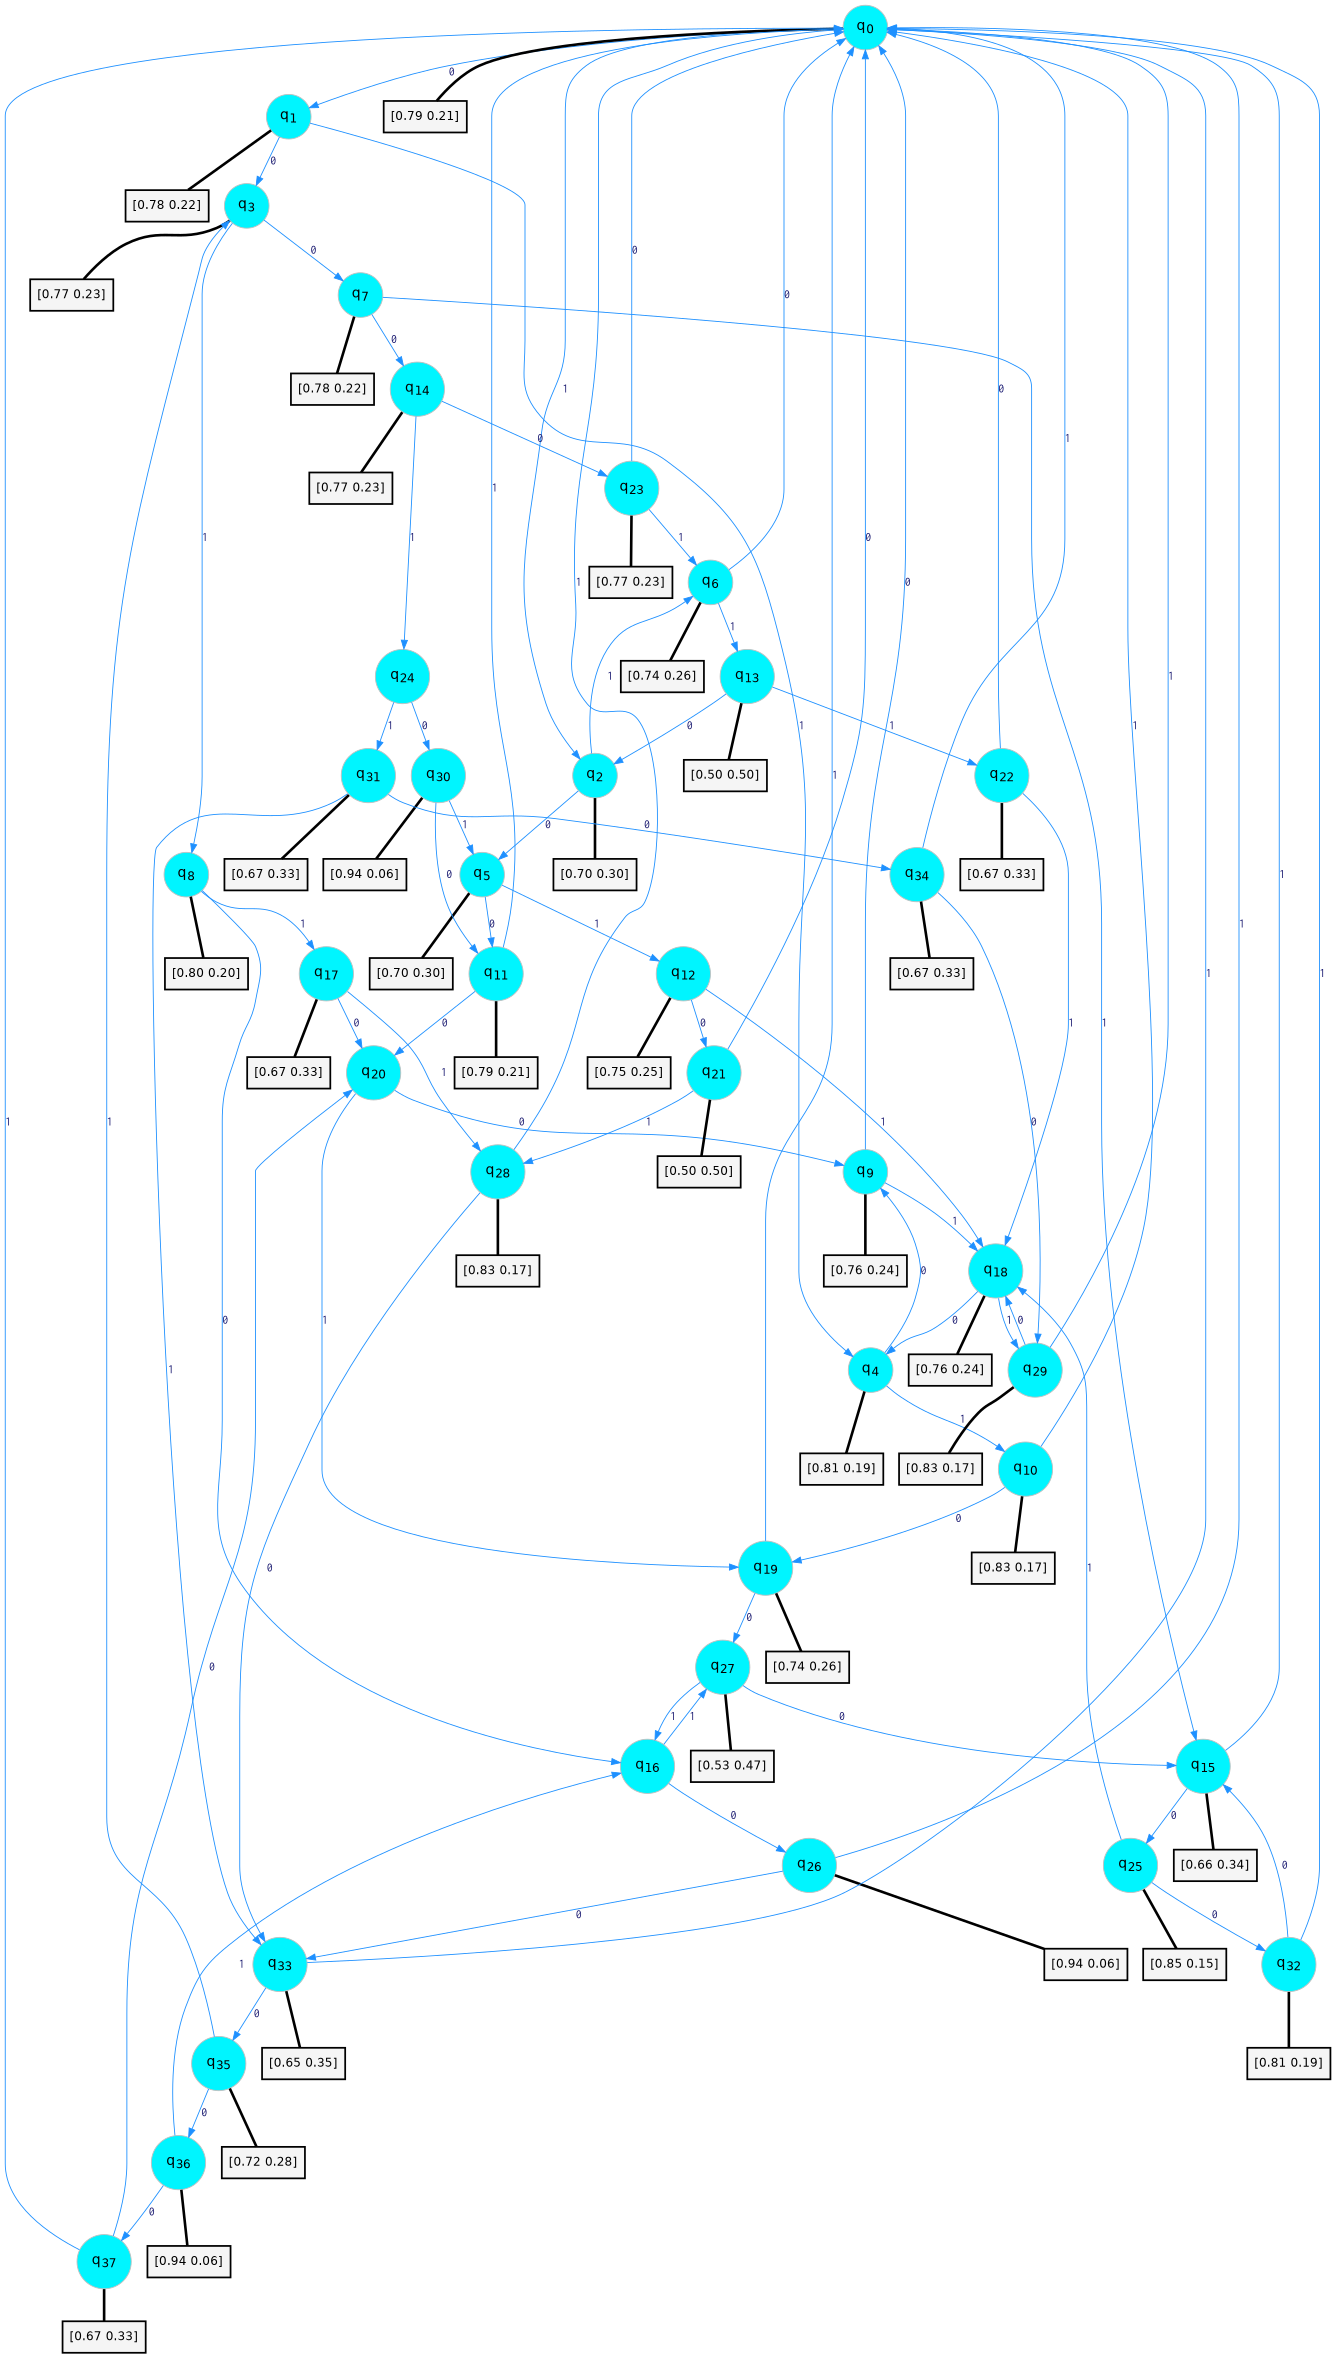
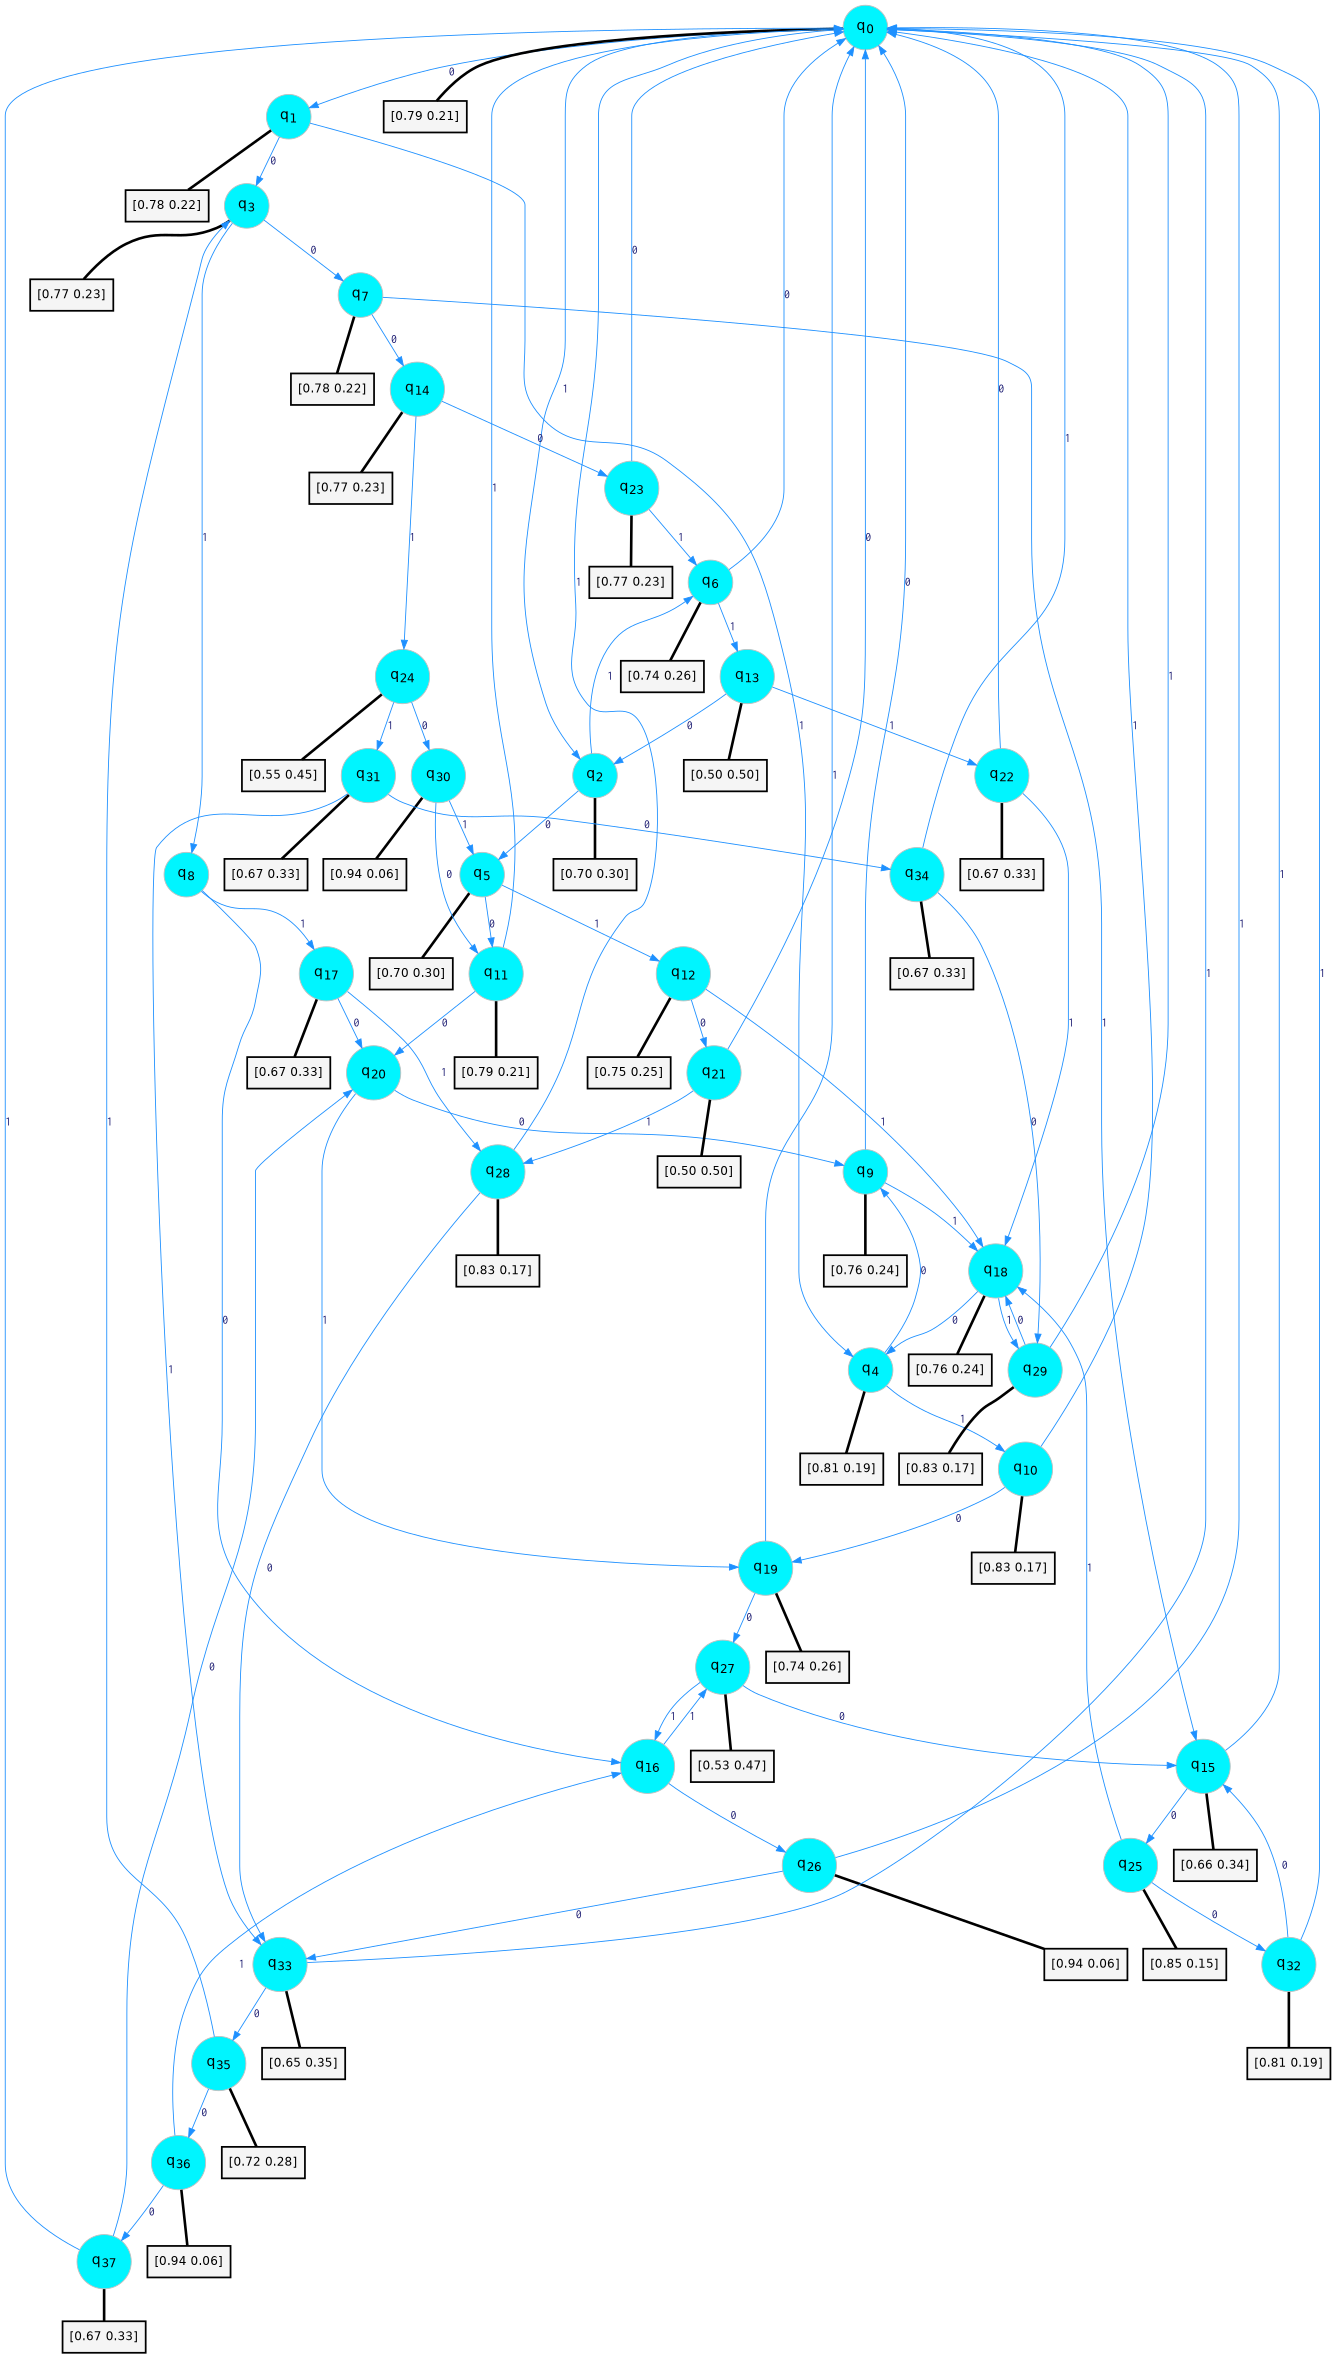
none -> (284, 776)
(206, 974) -> none
